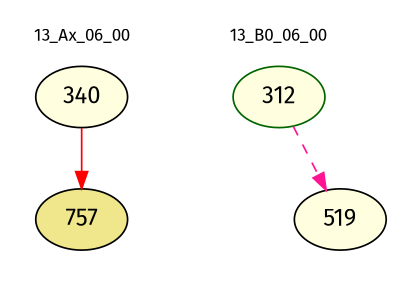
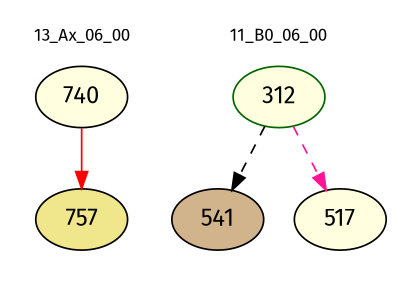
(279, 37) -> (279, 37)
(82, 97) -> (82, 97)
none -> (218, 219)
(340, 219) -> (340, 219)
